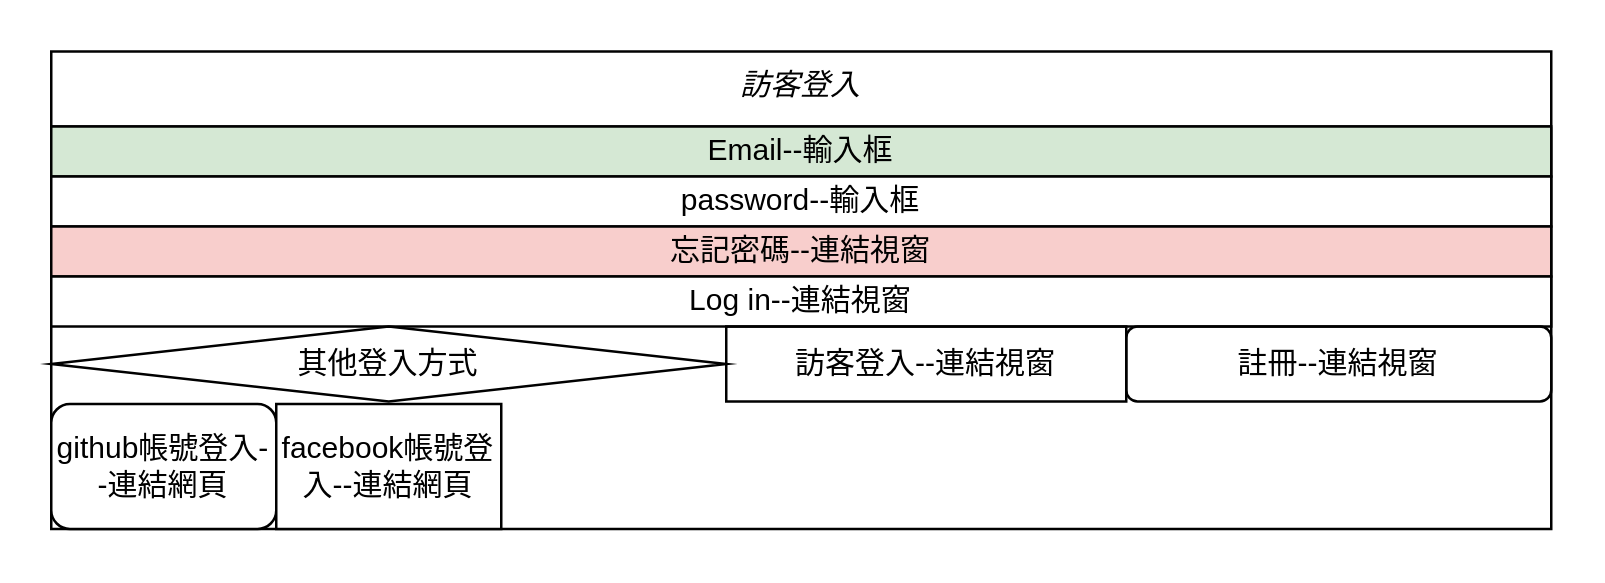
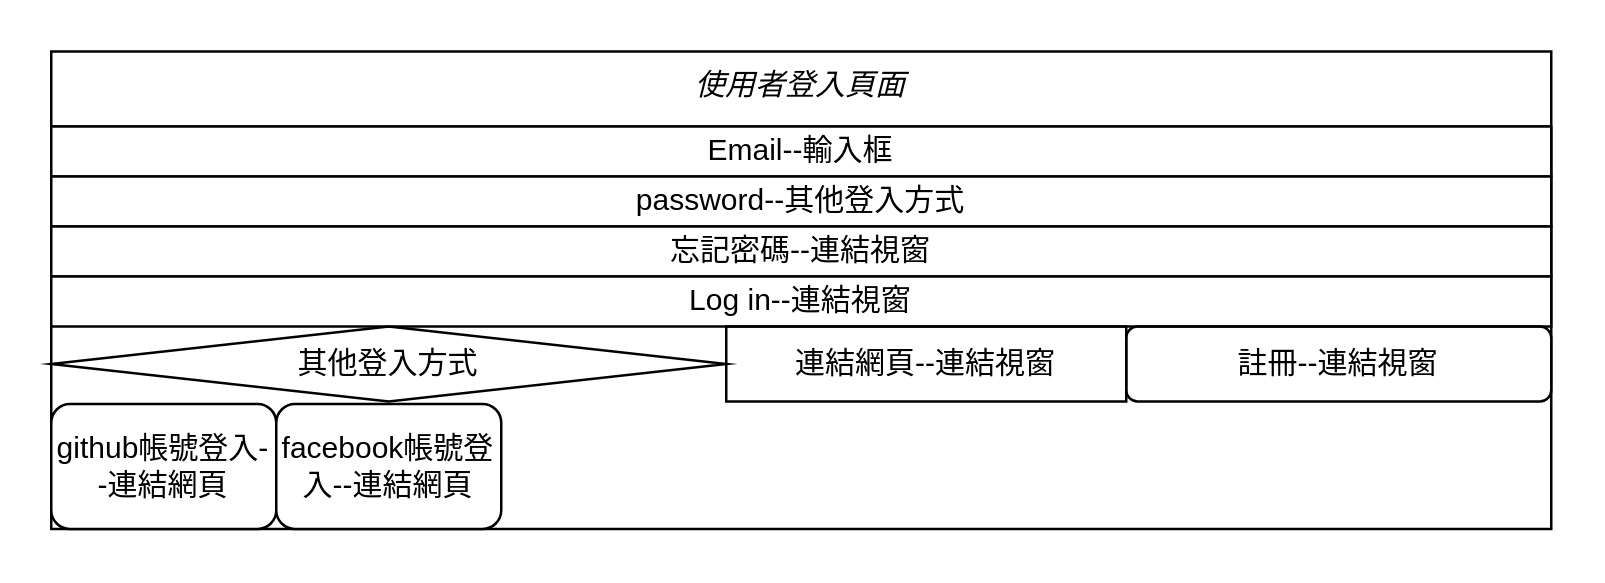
(800, 85) -> (800, 85)
(801, 151) -> (801, 151)
(801, 201) -> (801, 201)
(801, 251) -> (801, 251)
(926, 364) -> (926, 364)
(389, 466) -> (389, 466)
